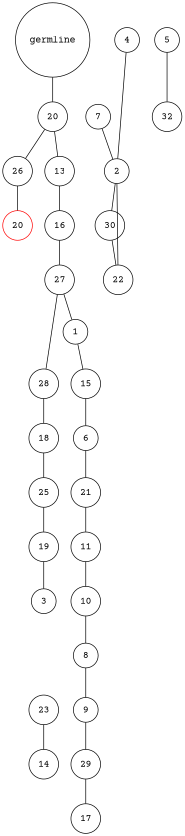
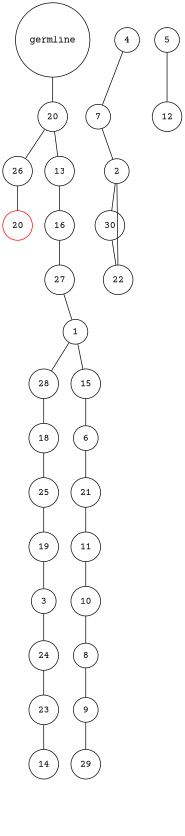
(122, 106) -> (113, 78)
(167, 117) -> (167, 117)
(52, 332) -> (60, 357)
none -> (44, 656)
(86, 819) -> none
